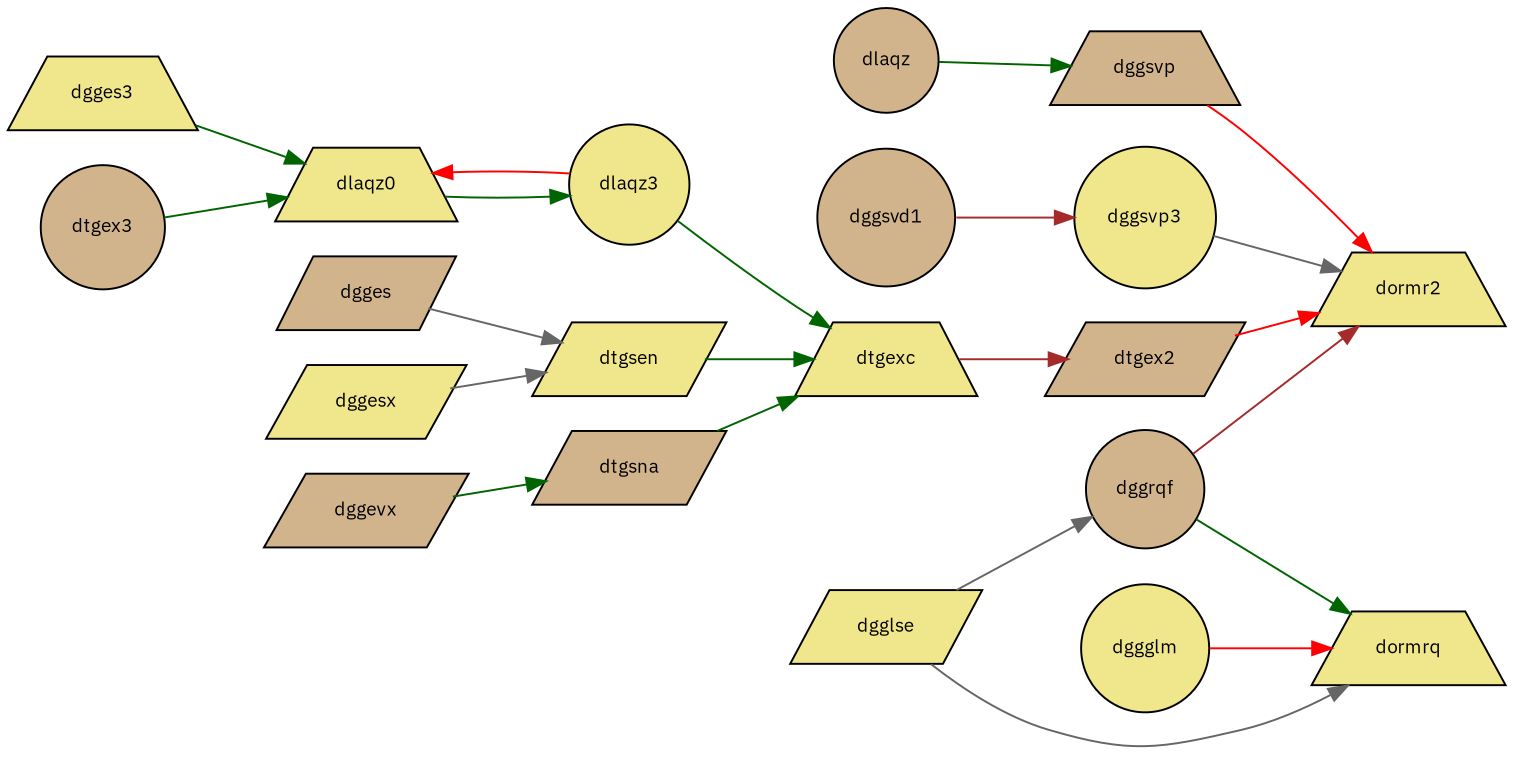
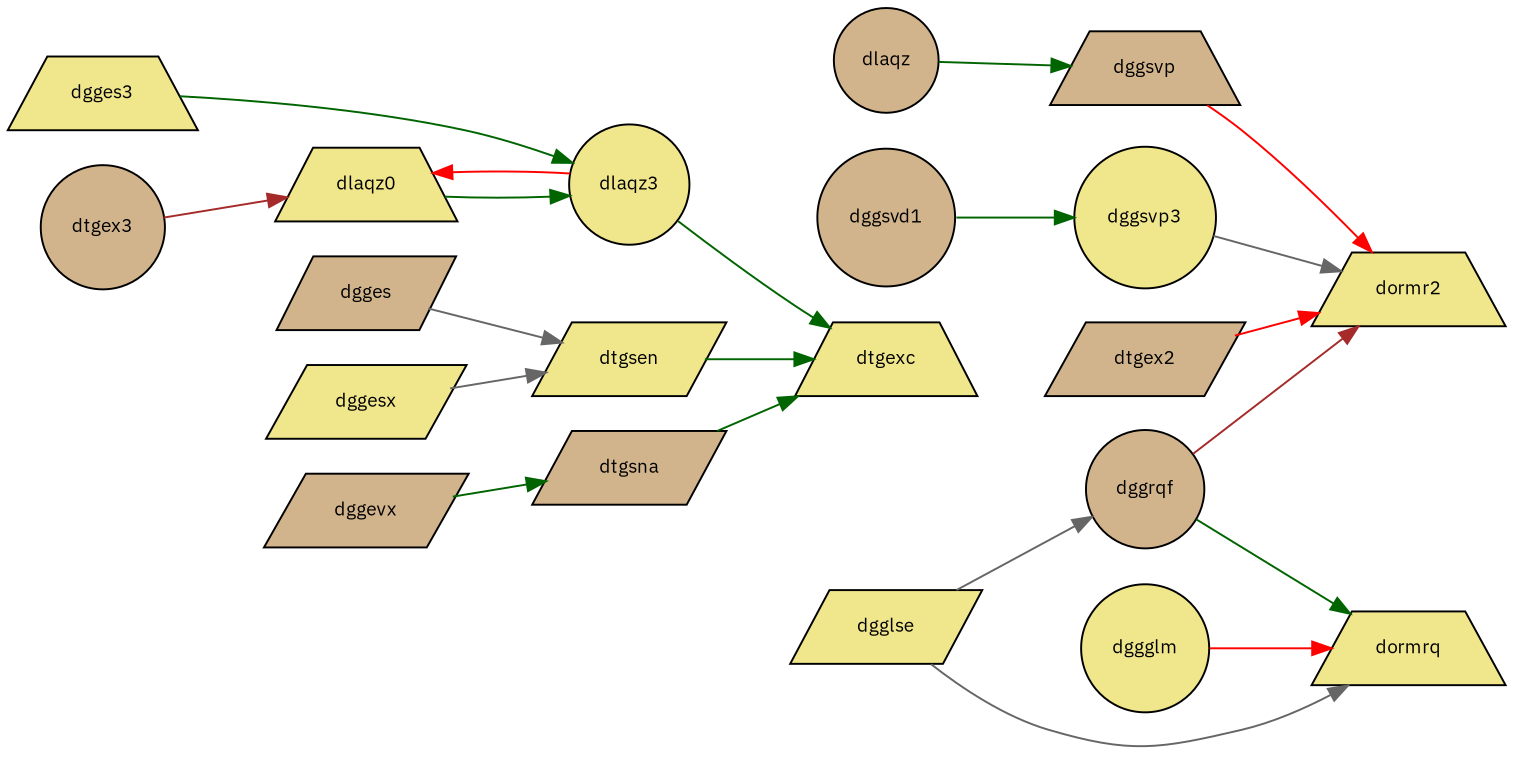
(241, 141) -> (369, 114)
(216, 209) -> (216, 209)
(1006, 218) -> (1006, 218)
(1004, 359) -> none
